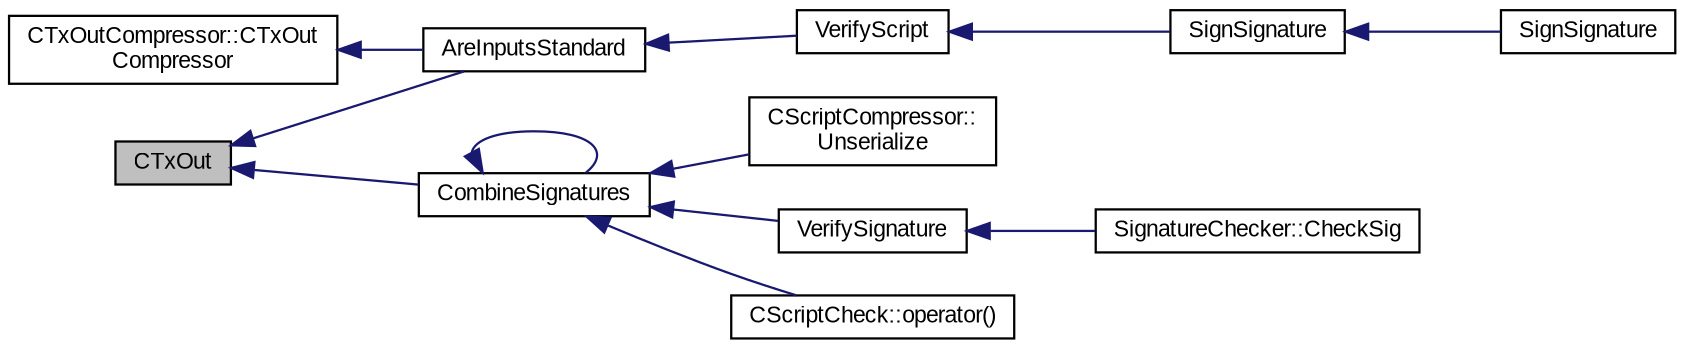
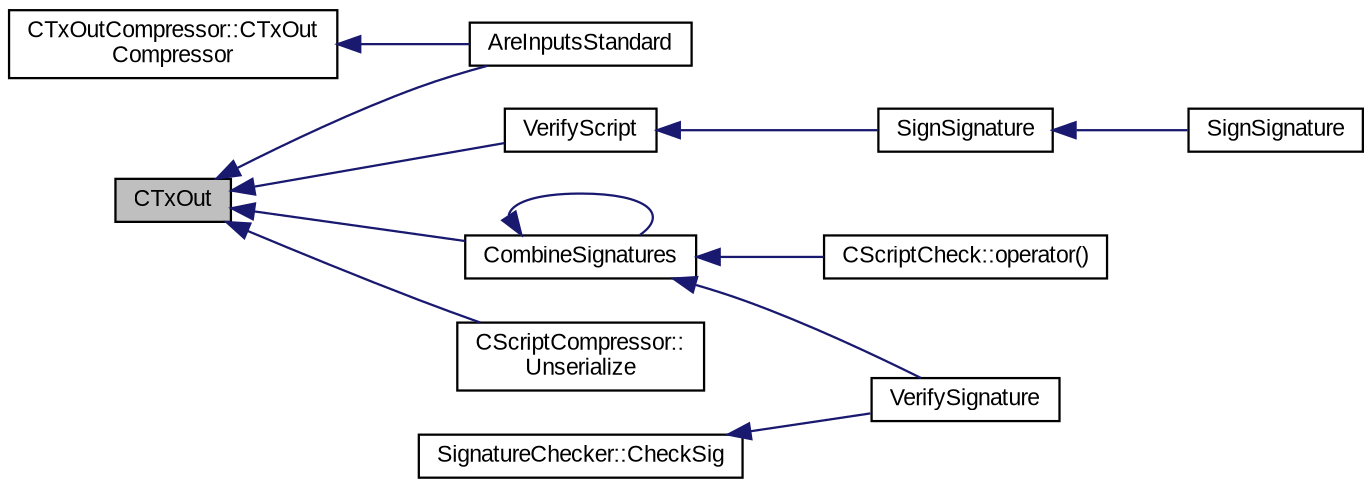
(733, 39) -> (380, 165)
(711, 162) -> (363, 278)
(1043, 231) -> (810, 422)
